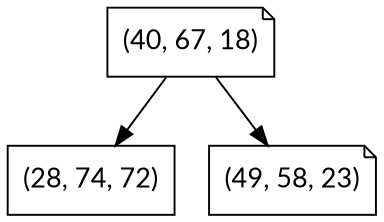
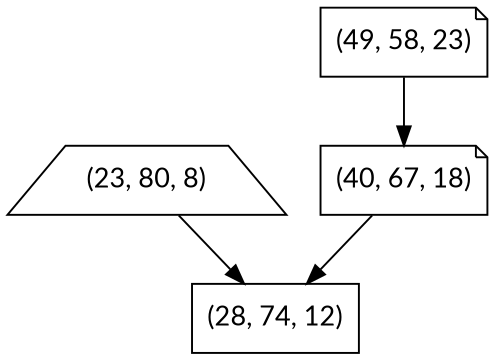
(236, 104) -> (404, 102)
(91, 180) -> (275, 318)
none -> (147, 180)
